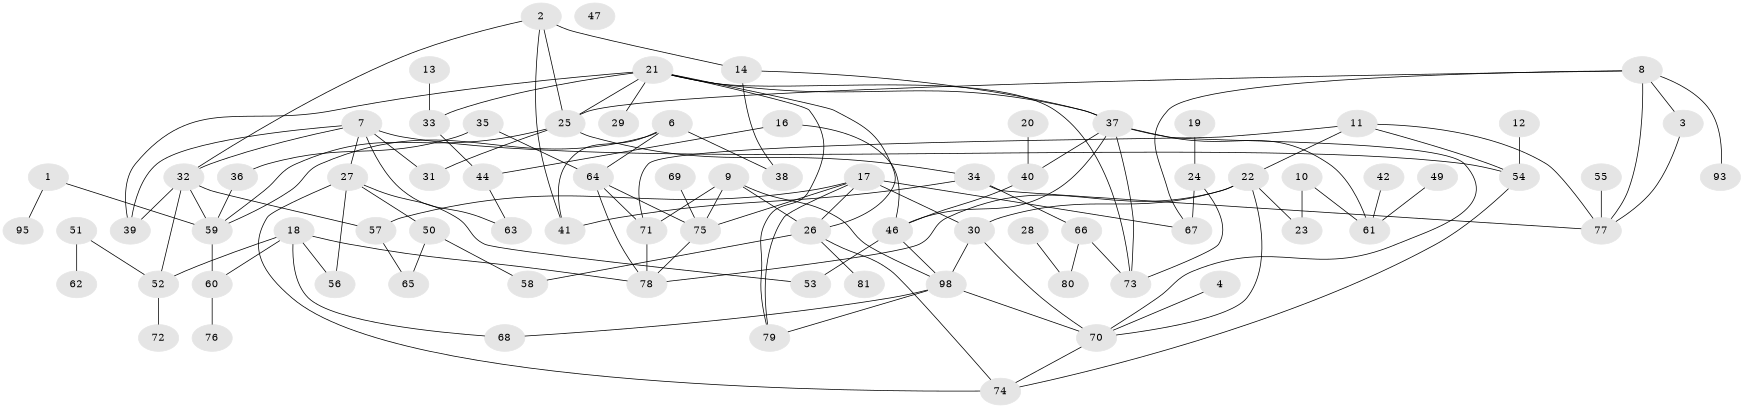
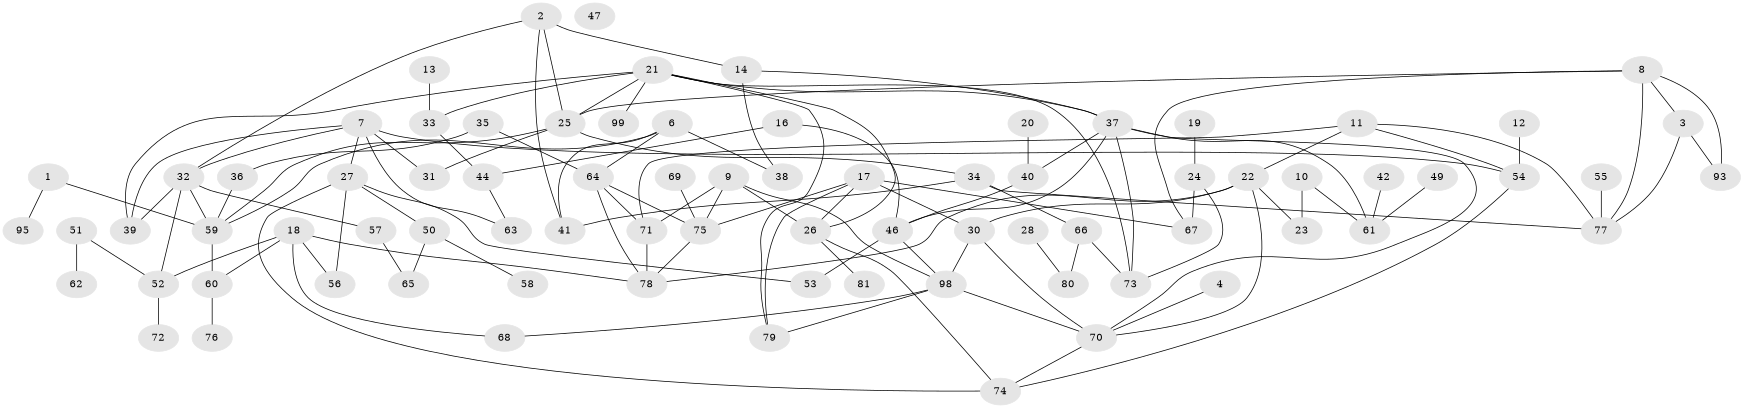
(619, 124) -> (619, 124)
none -> (1702, 150)
(606, 197) -> none
(663, 259) -> none
